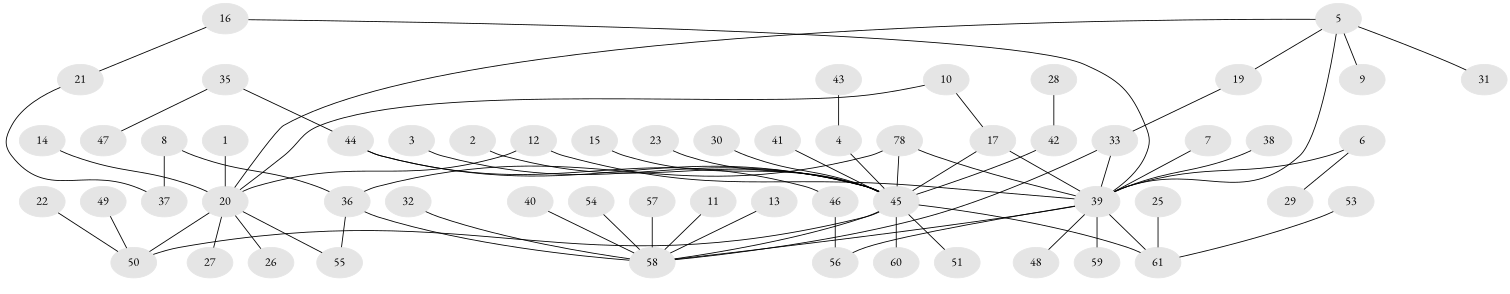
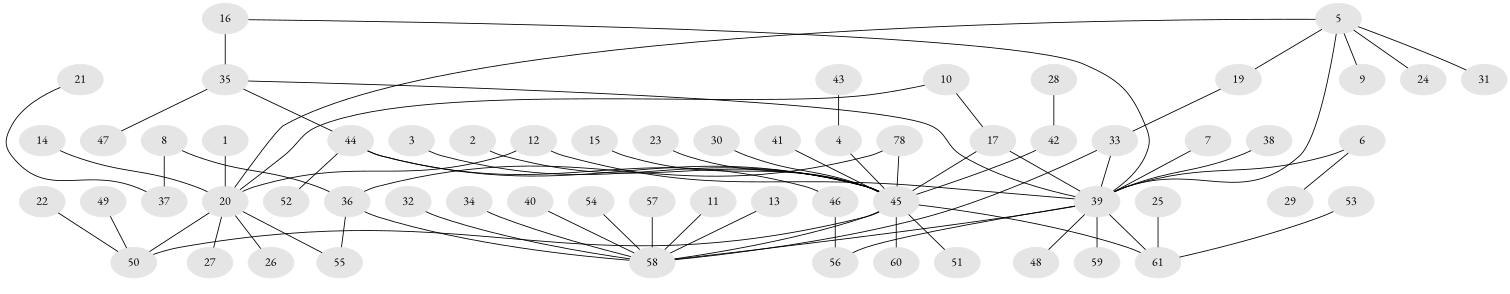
(153, 49) -> (225, 49)
none -> (1423, 80)
(996, 175) -> (588, 93)
none -> (286, 202)
none -> (469, 202)
